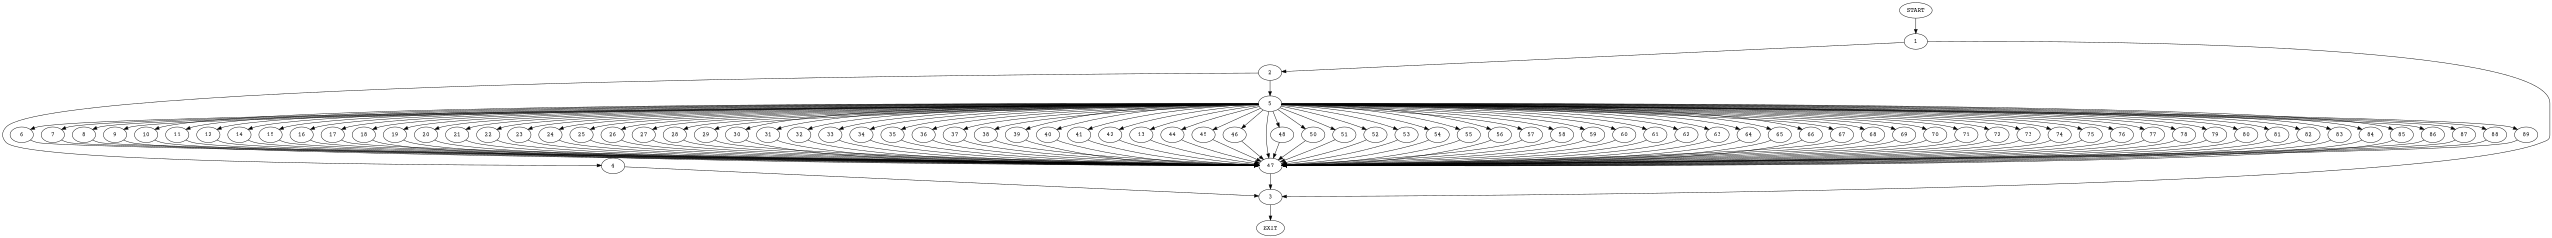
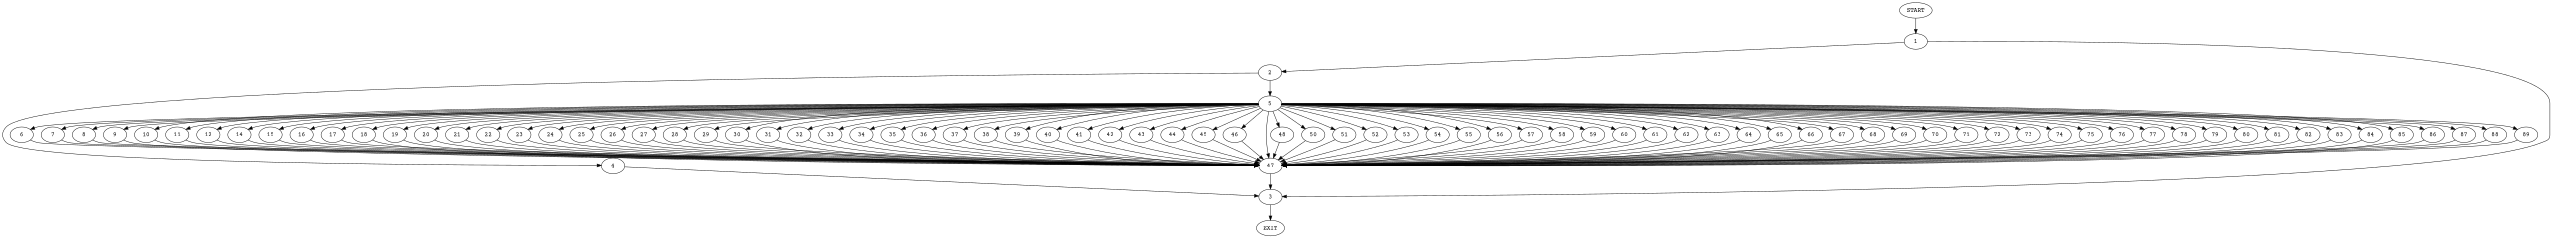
(1141, 135) -> (1141, 135)
